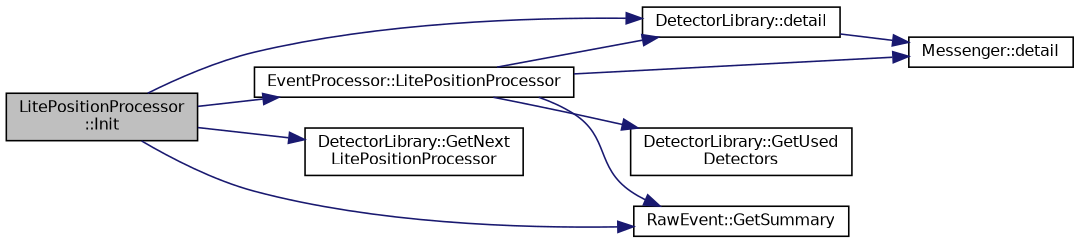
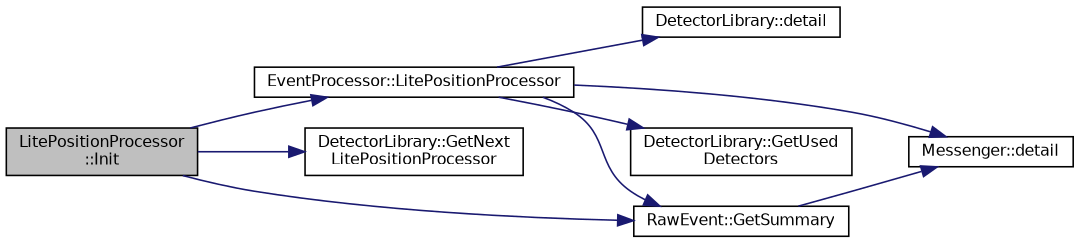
(382, 30) -> none
(866, 37) -> (860, 189)
